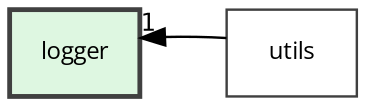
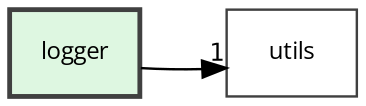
(196, 37) -> (171, 69)
